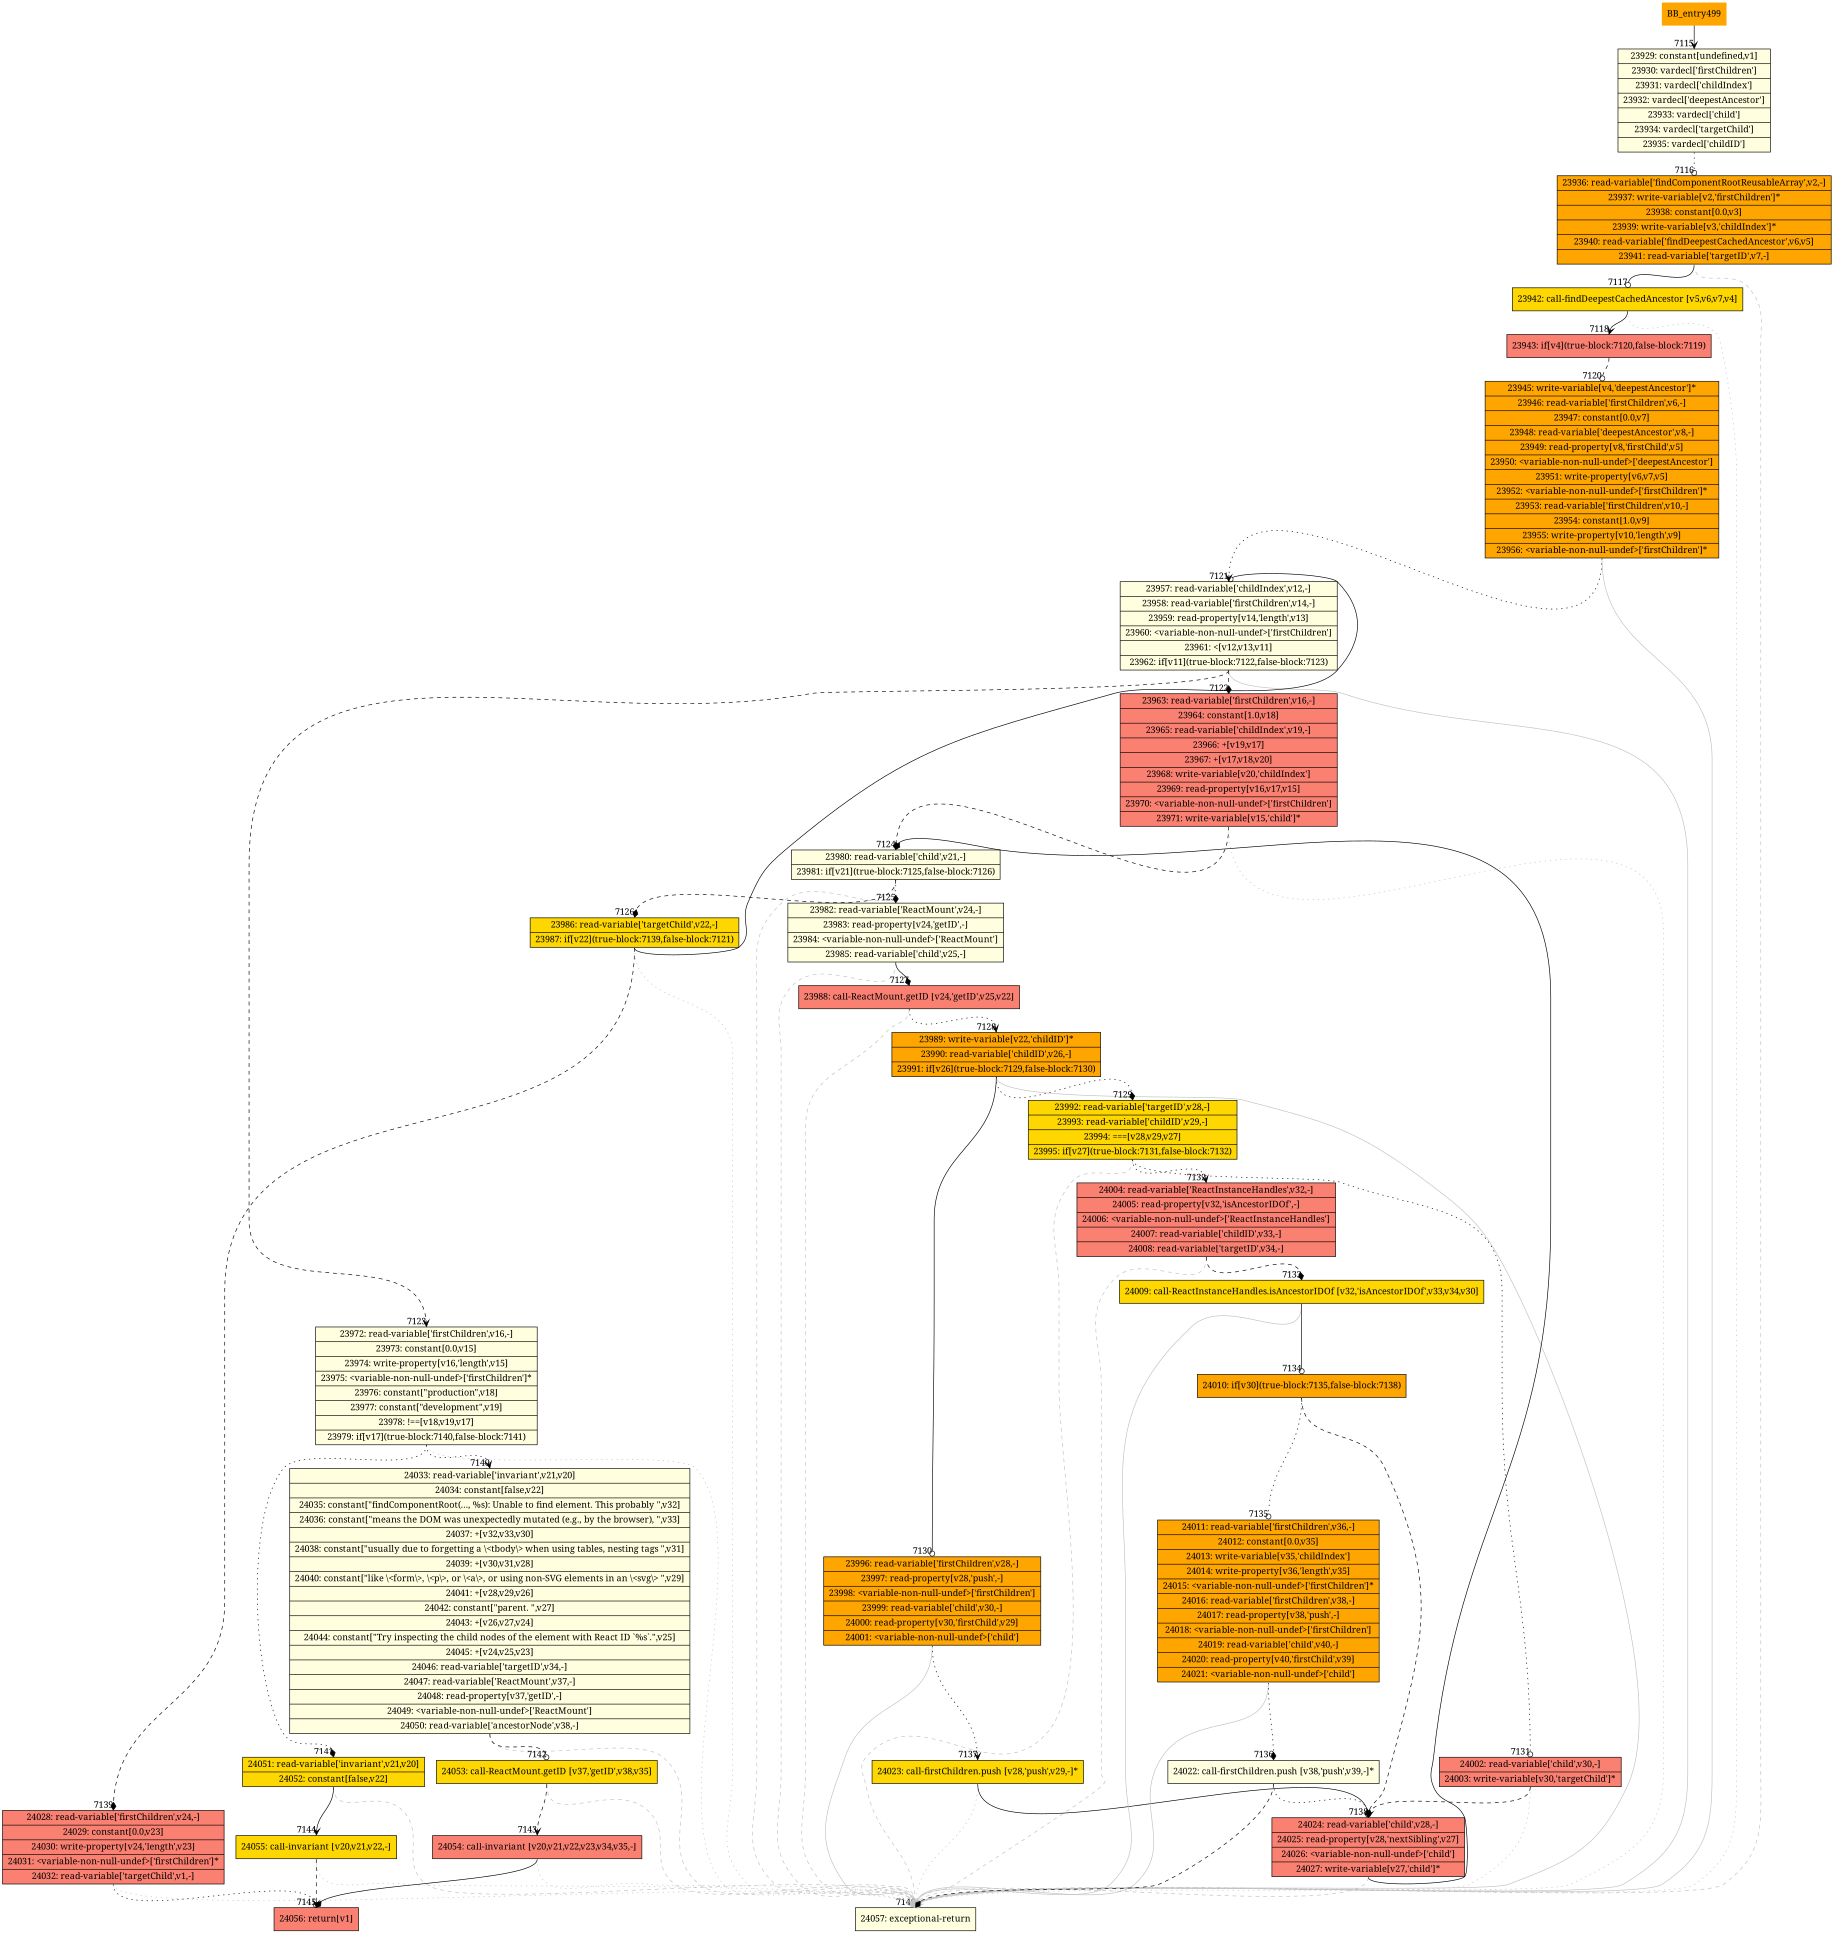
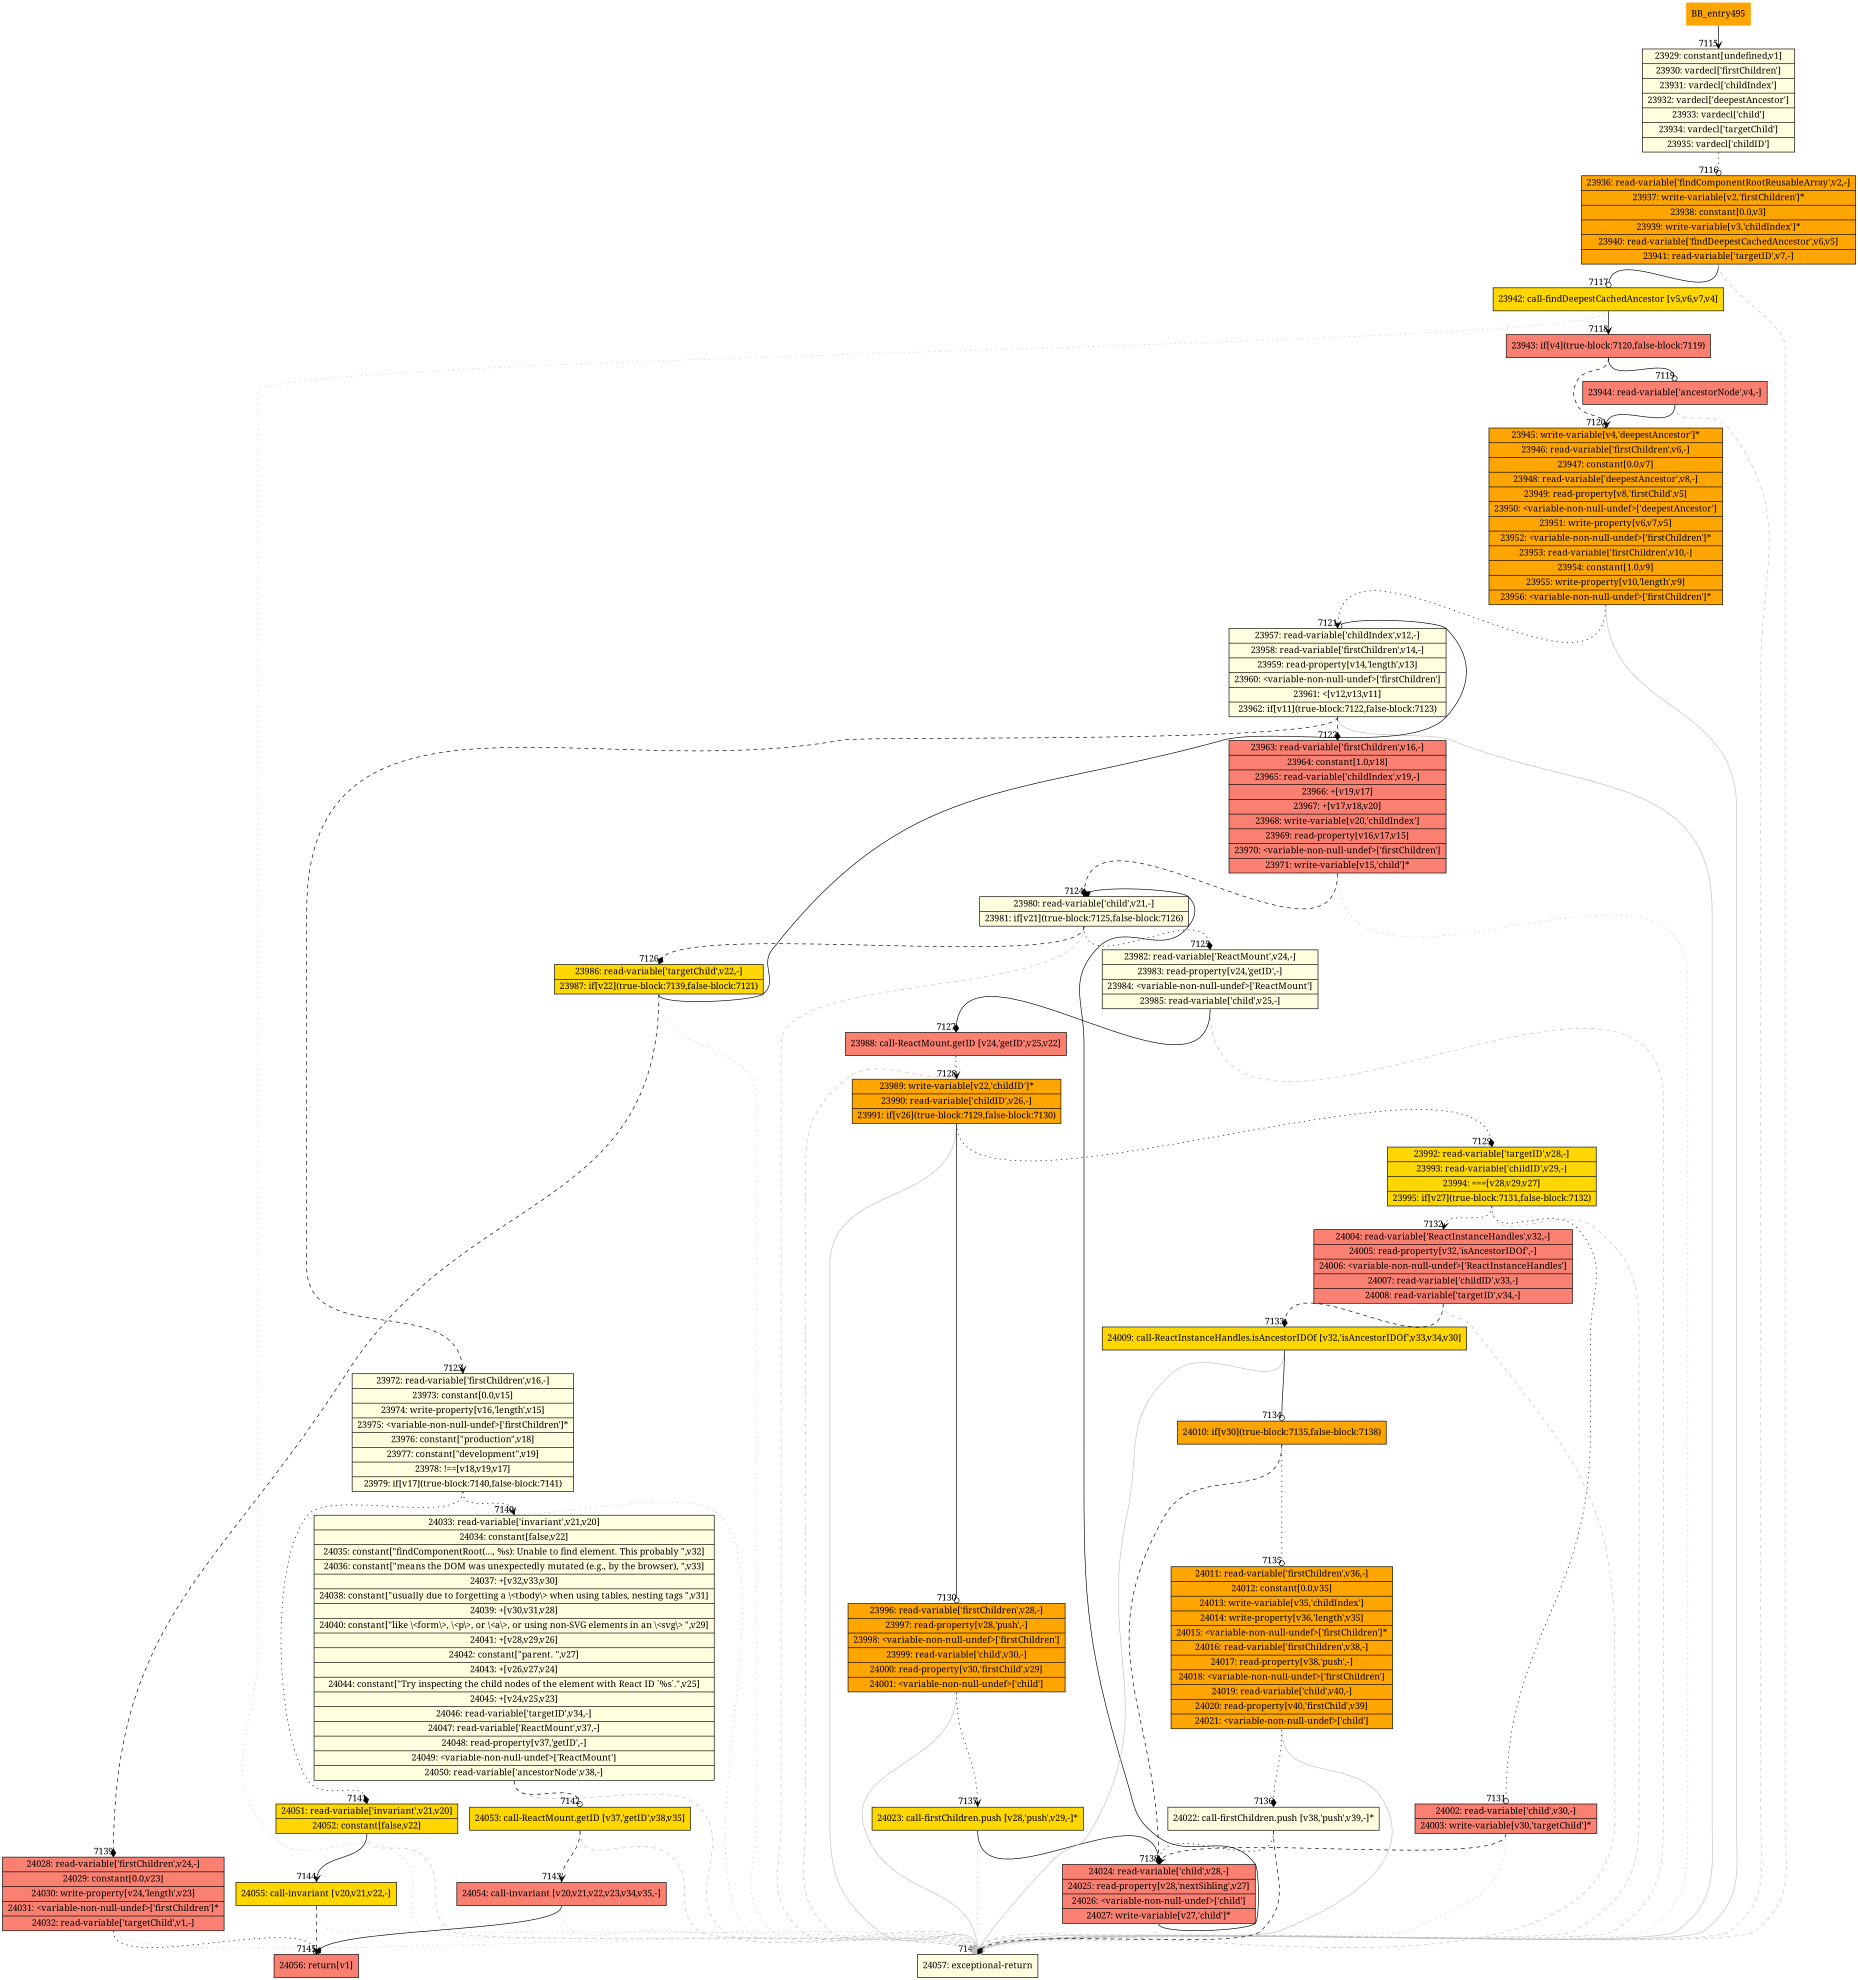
(1694, 14) -> (1719, 14)
none -> (1675, 393)
